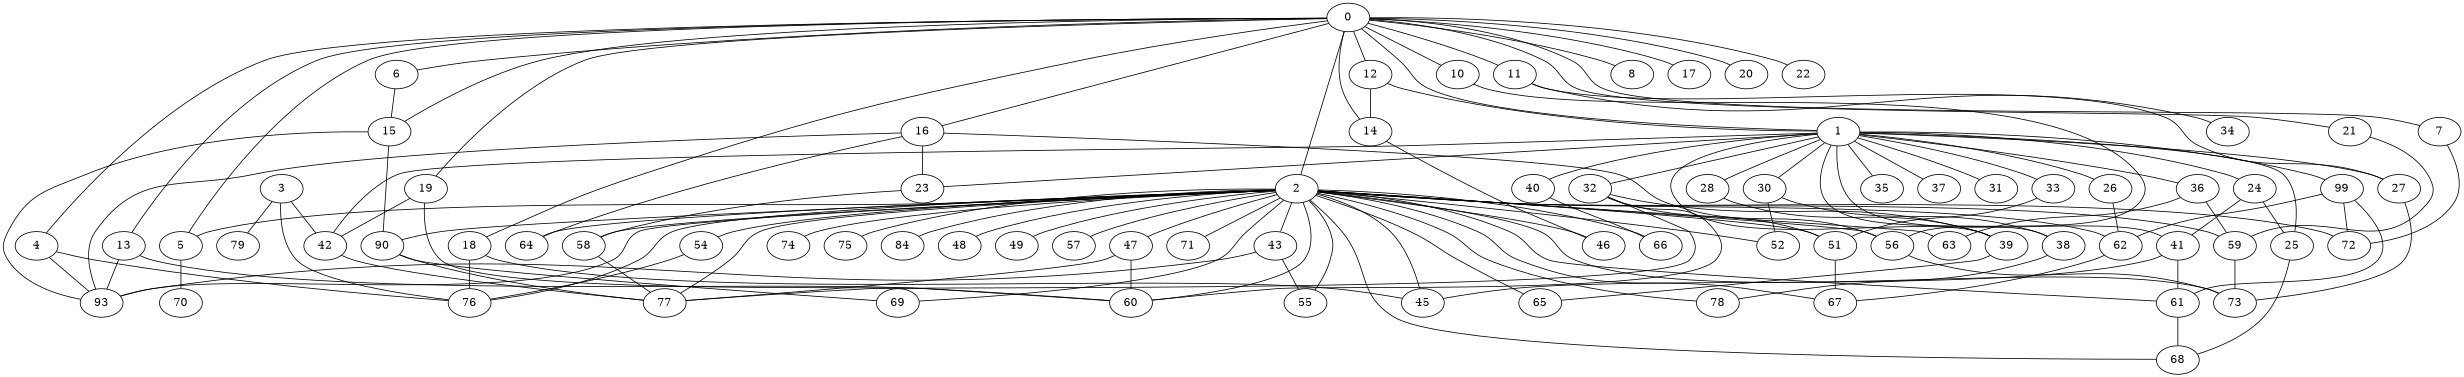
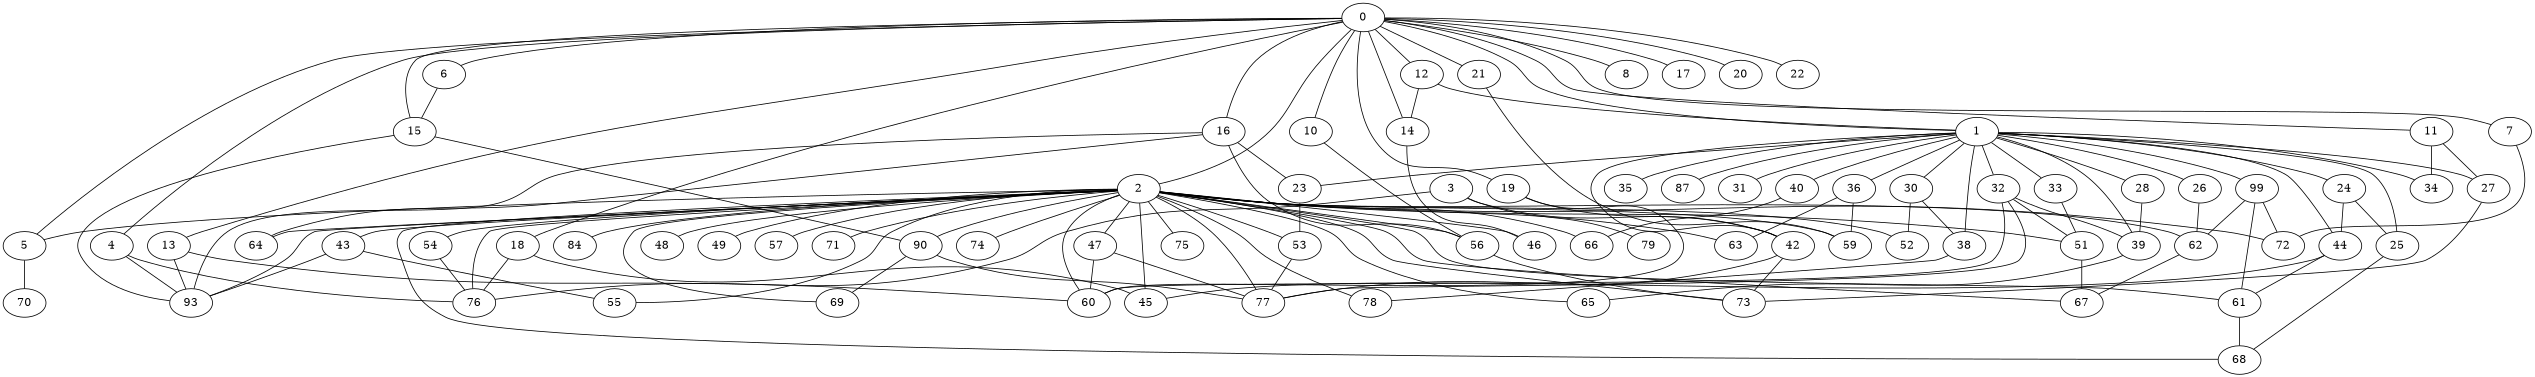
none -> (2208, 143)
(1939, 189) -> (1683, 189)
(584, 246) -> (1300, 246)
(2178, 246) -> (2340, 246)
(2235, 274) -> (1774, 268)
